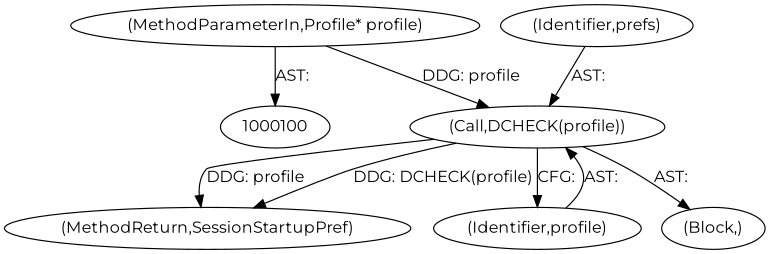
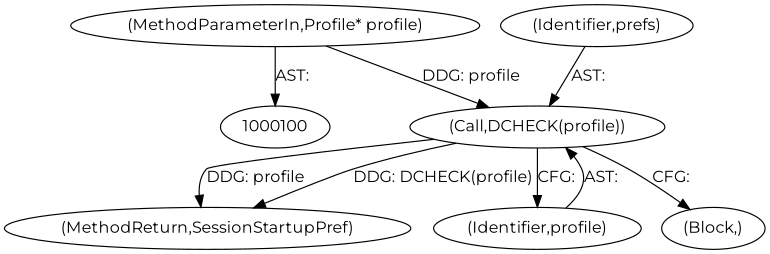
(674, 178) -> (674, 178)
